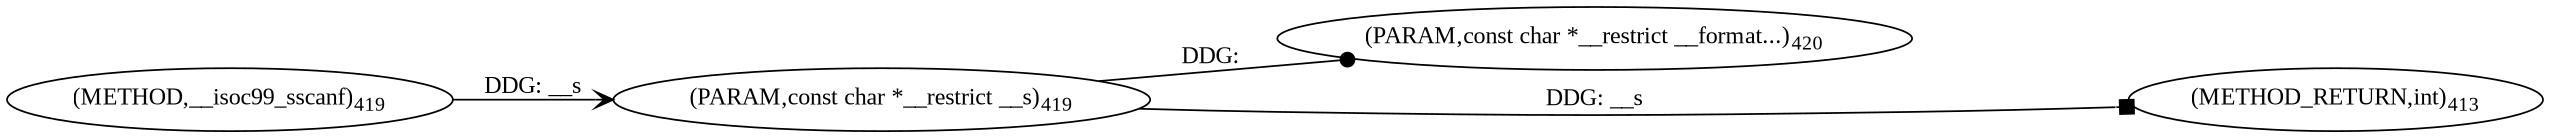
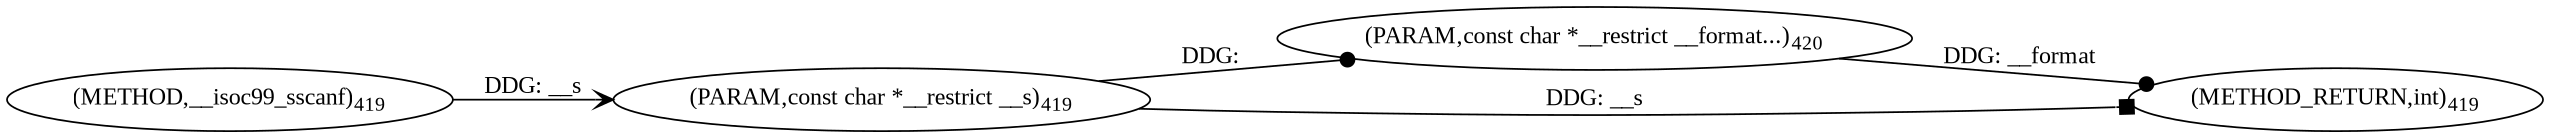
none -> (1989, 71)
(2464, 97) -> (2464, 97)
